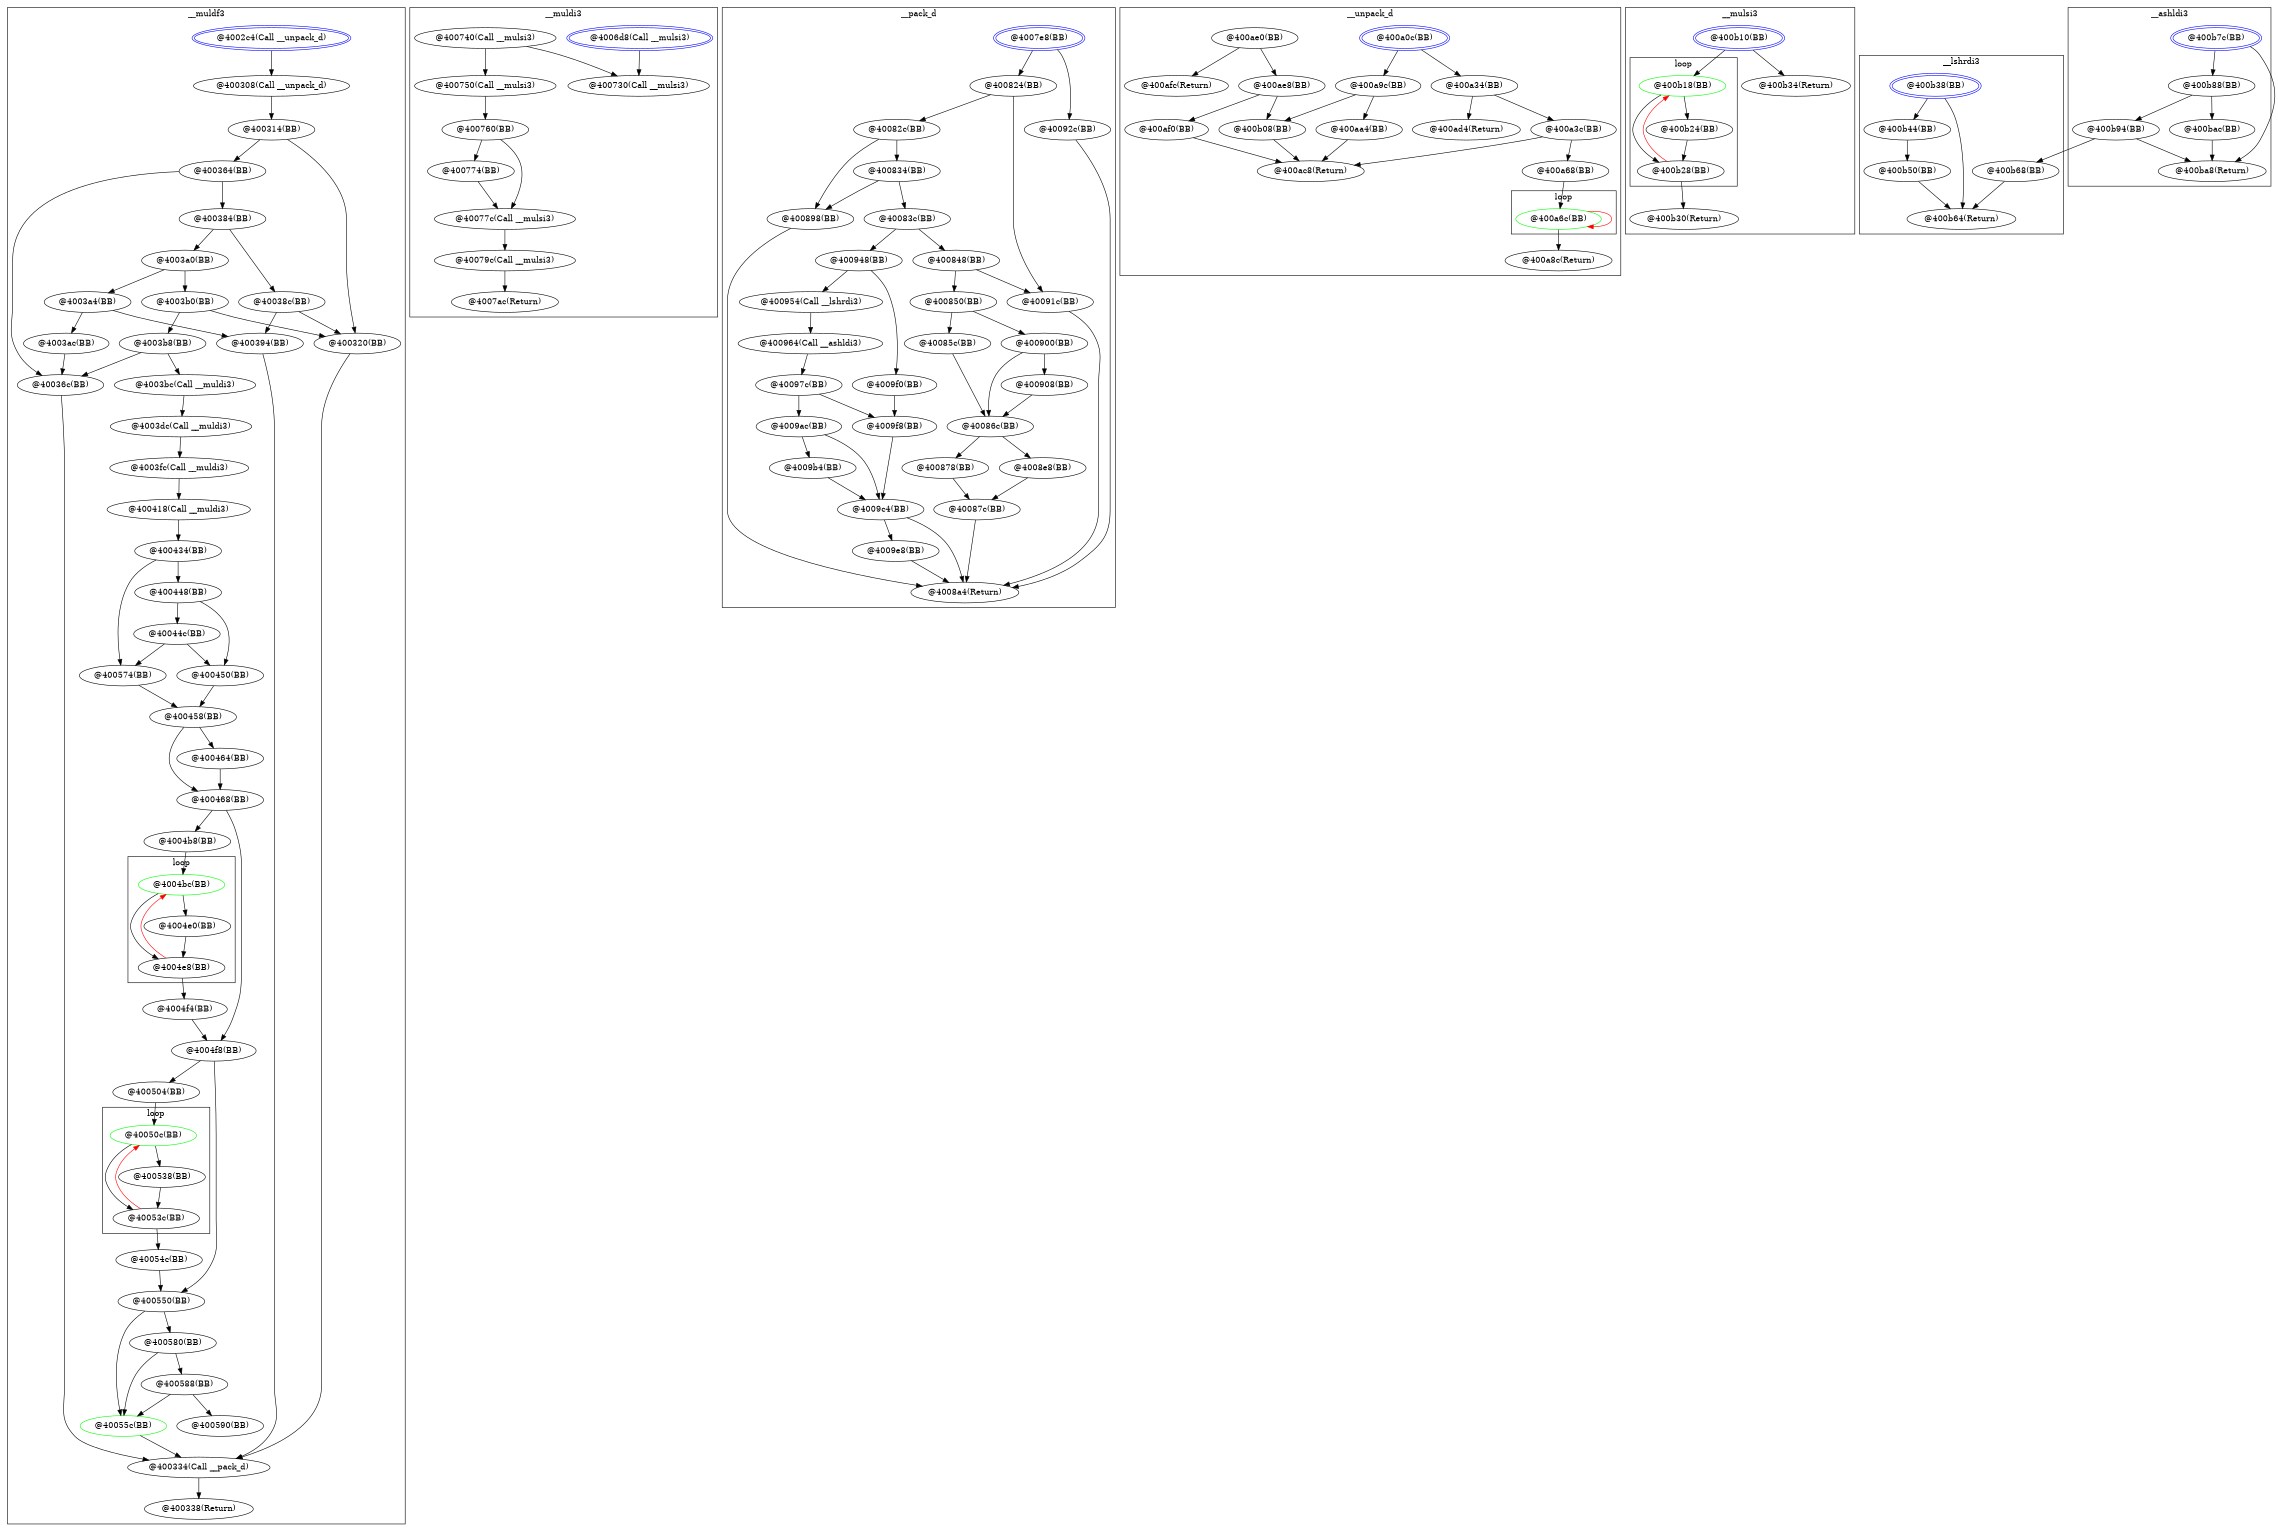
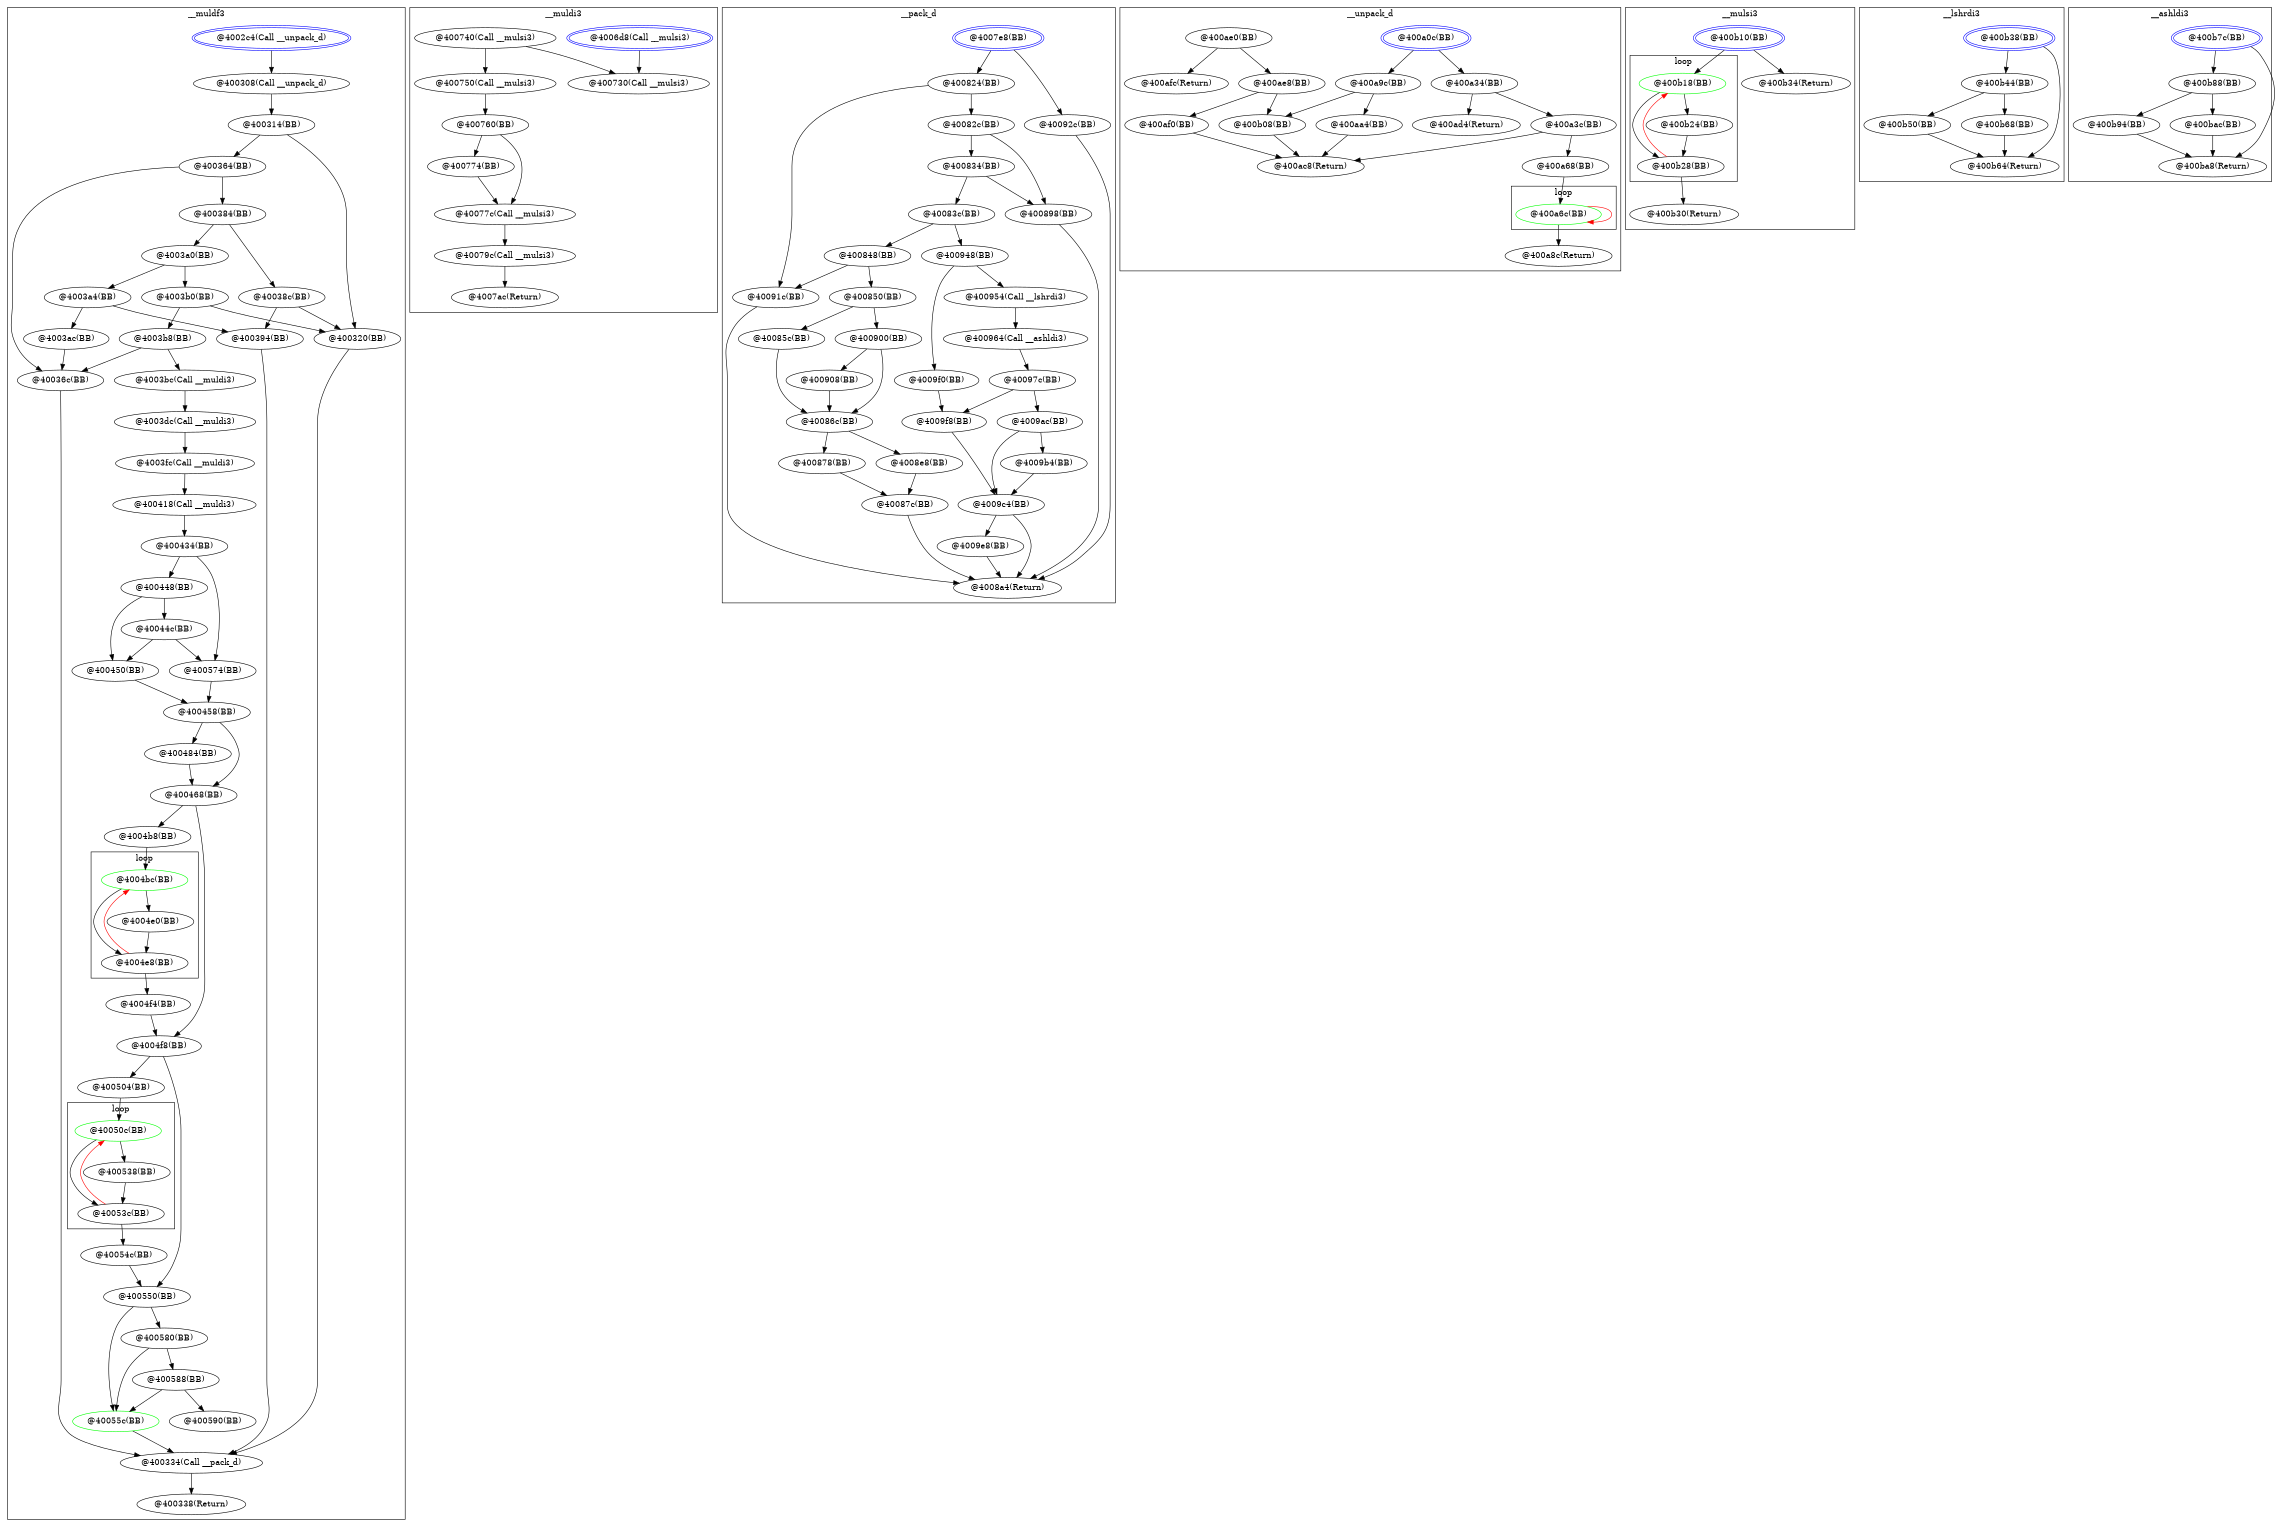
(2072, 148) -> (2005, 102)
(220, 759) -> (188, 754)
